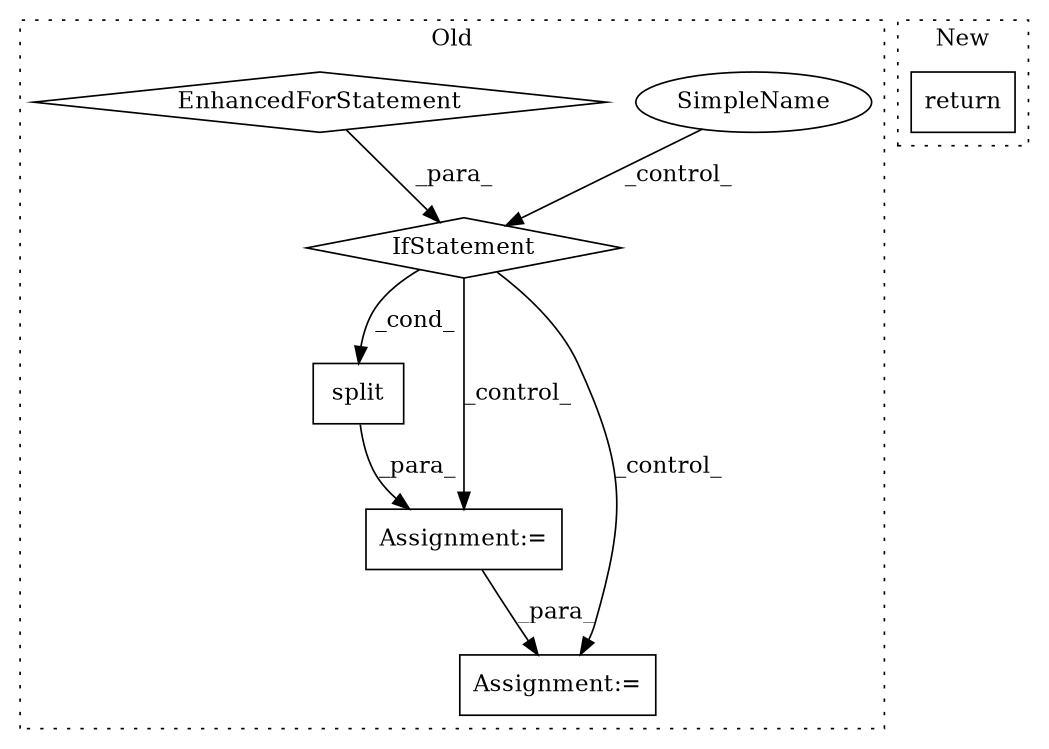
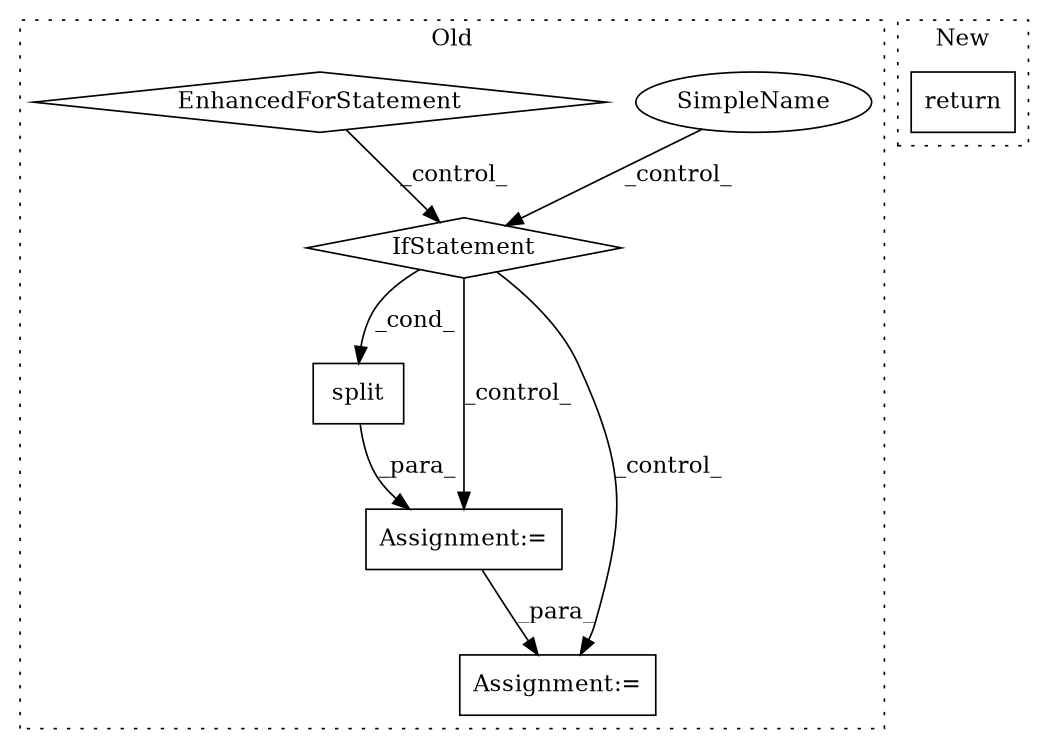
(454, 175) -> (454, 175)
